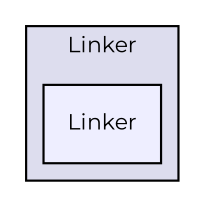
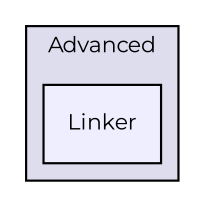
(102, 47) -> (102, 47)
